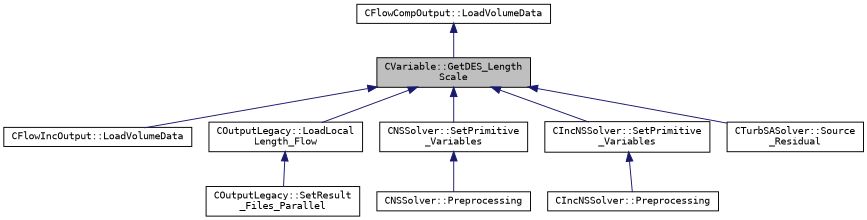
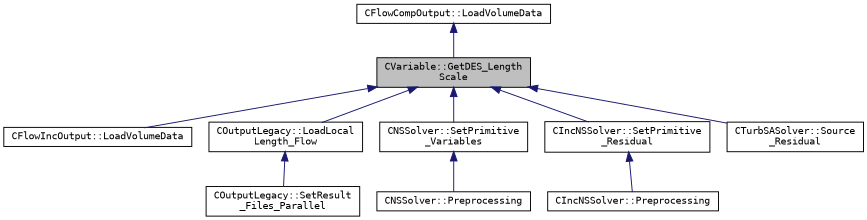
(627, 137) -> (627, 137)
